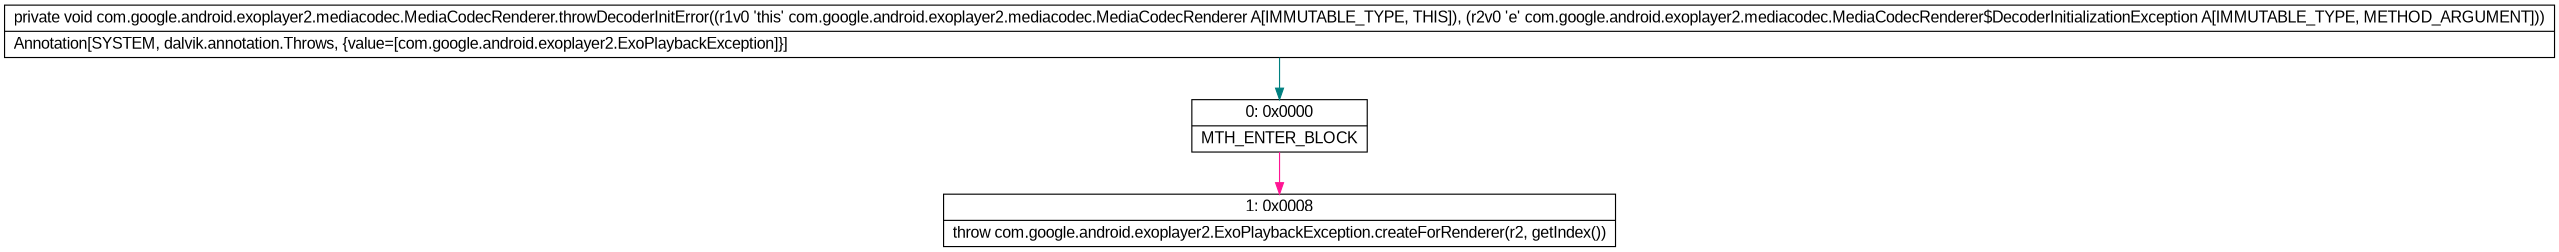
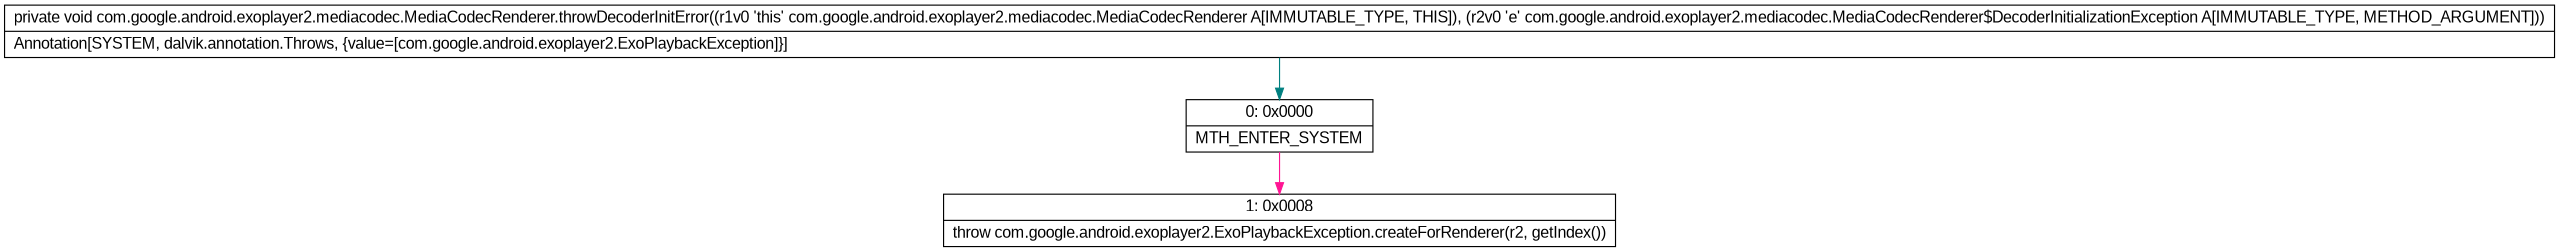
(1280, 138) -> (1280, 138)
